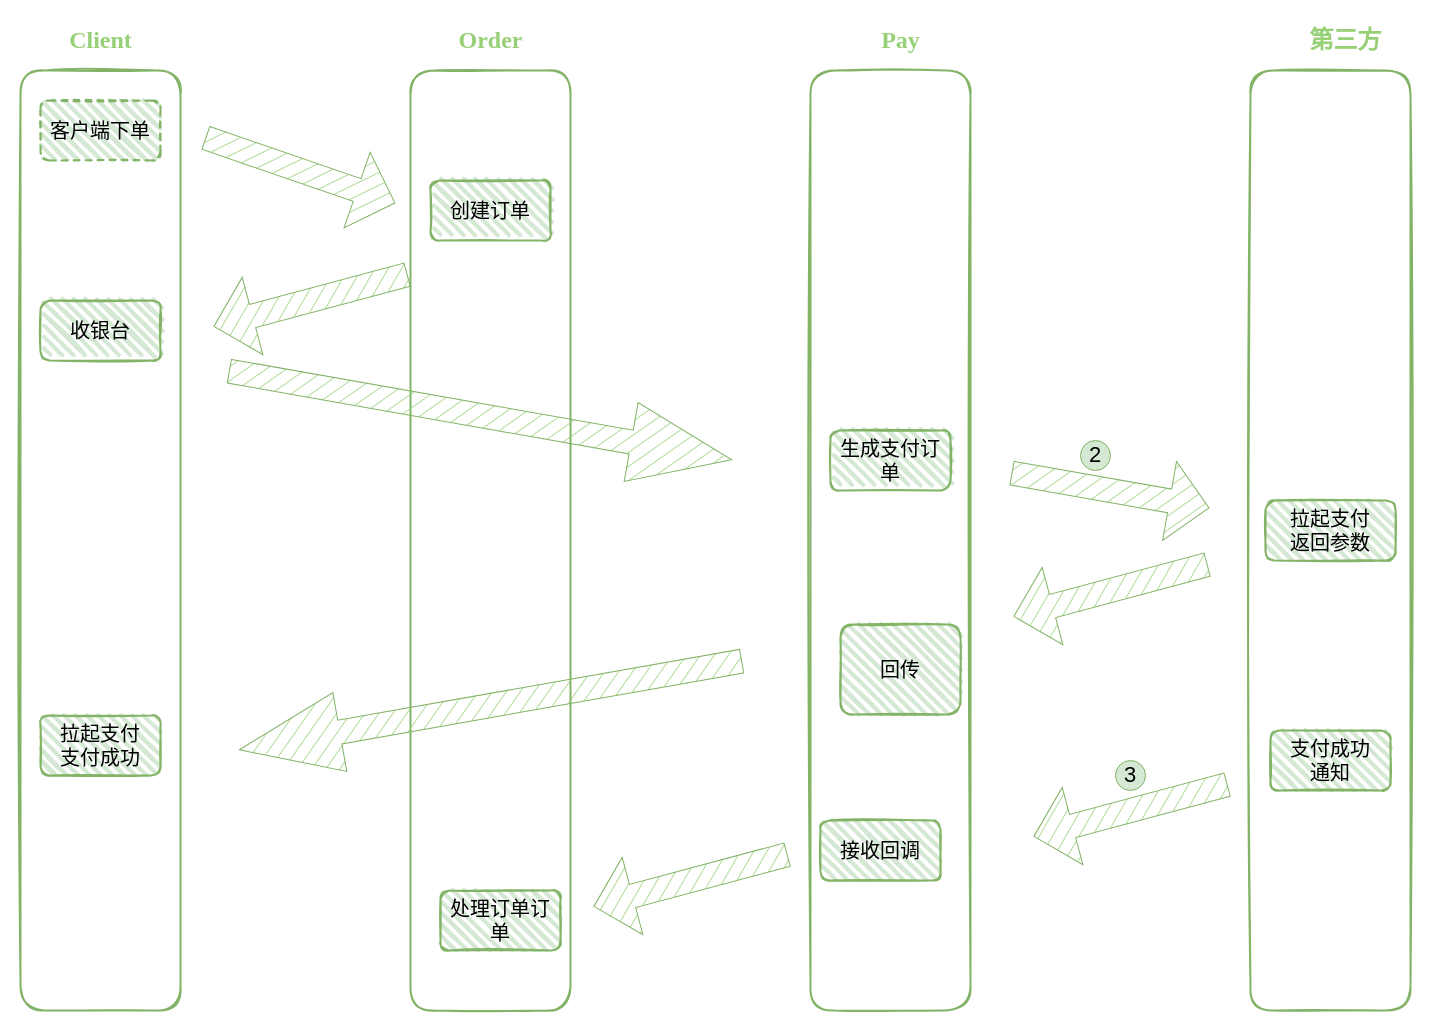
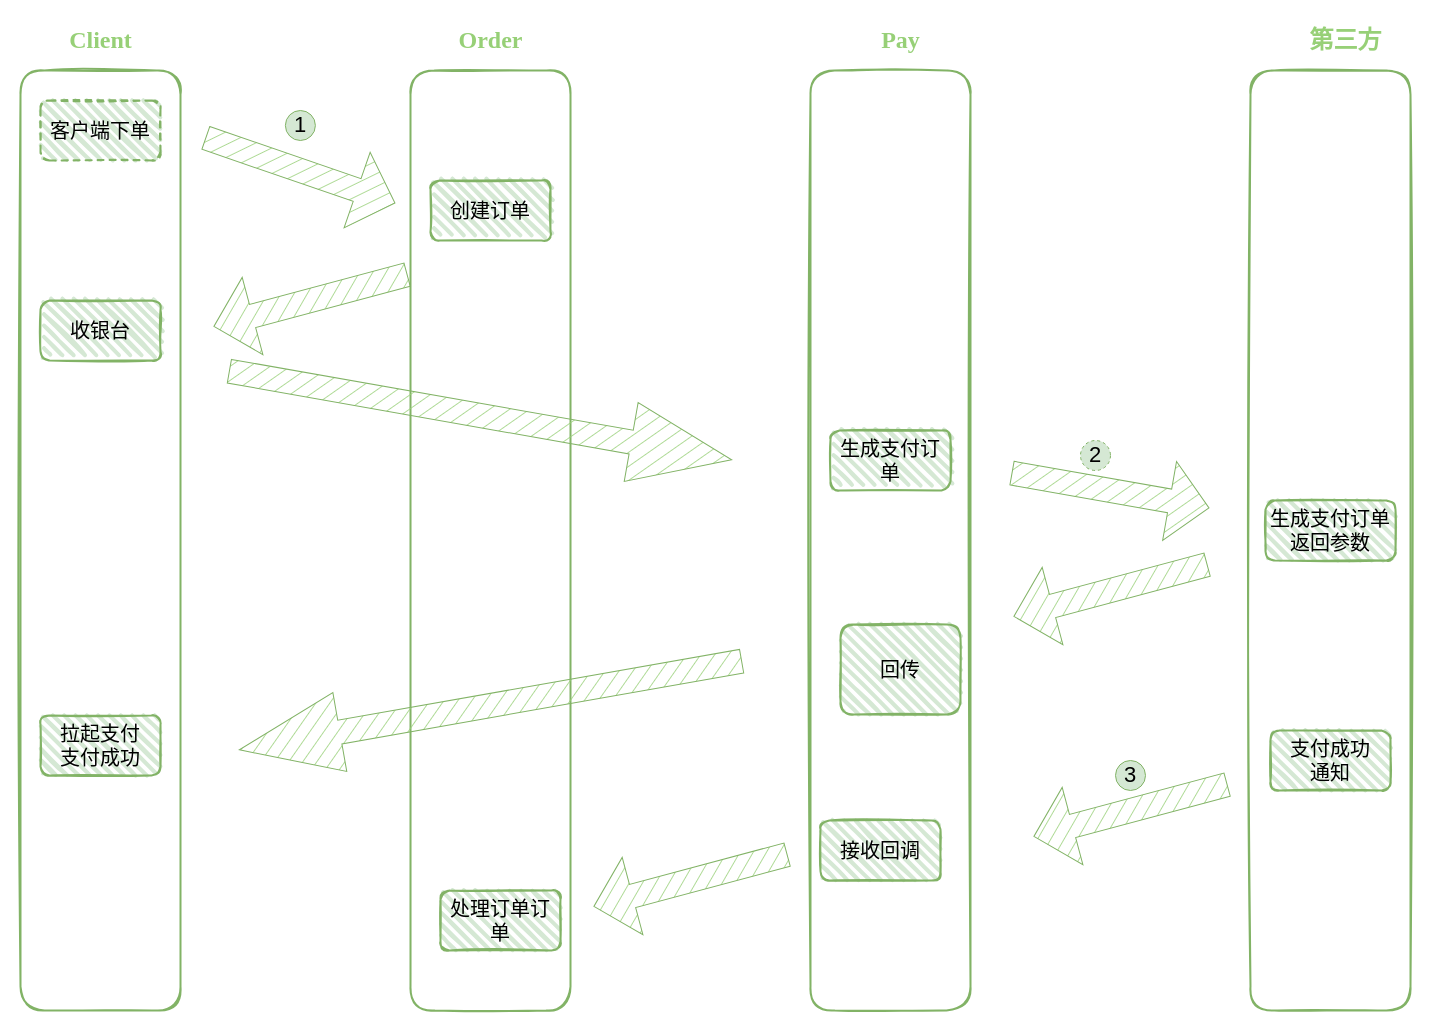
none -> (300, 126)
(1096, 456) -> (1096, 456)
(1331, 531) -> (1331, 531)
